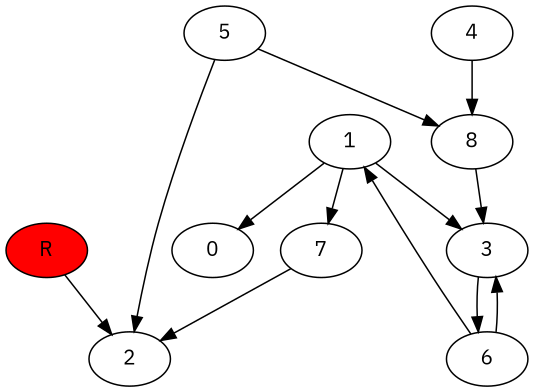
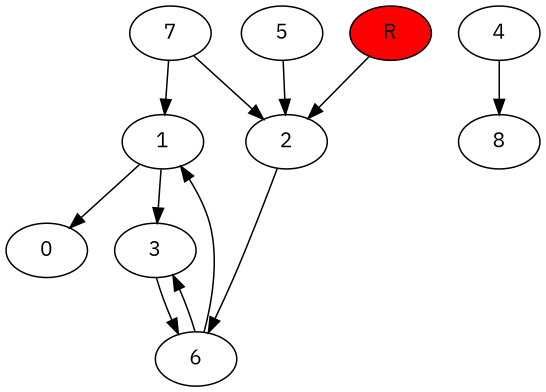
(341, 84) -> none
(479, 188) -> none
(338, 189) -> (167, 80)
none -> (248, 244)
